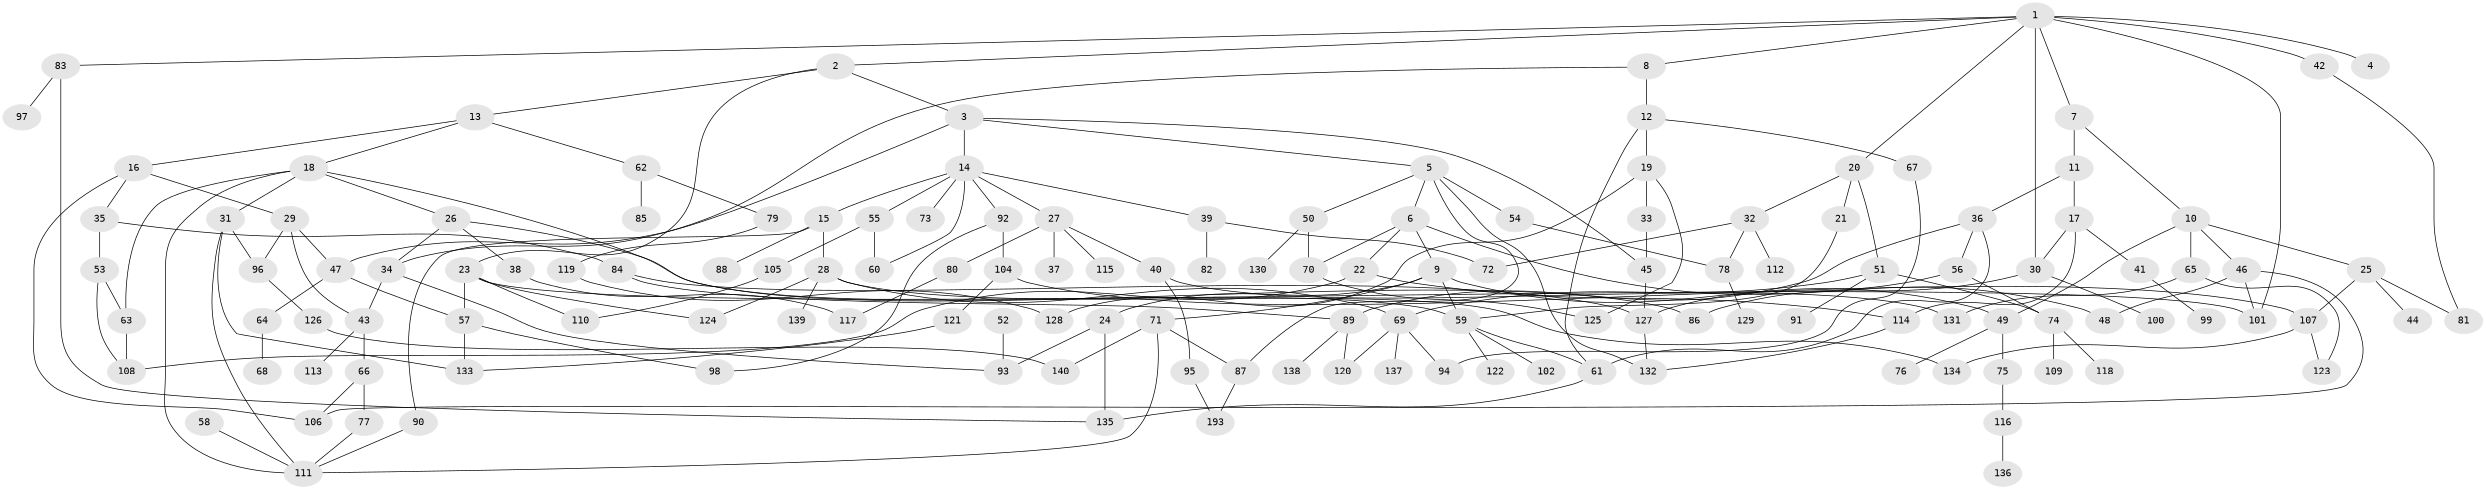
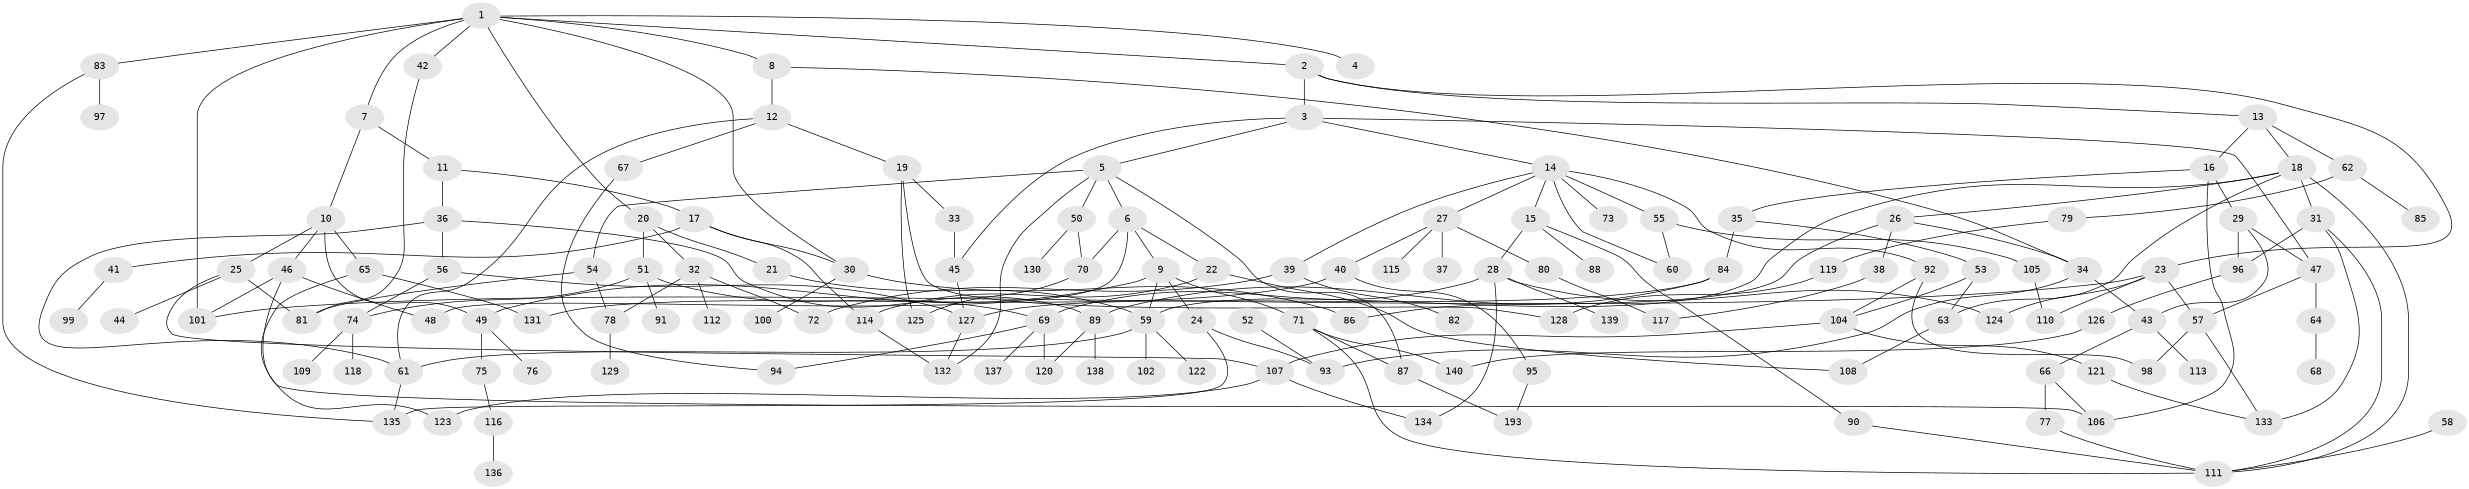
none -> (418, 291)
(99, 324) -> (1900, 302)
